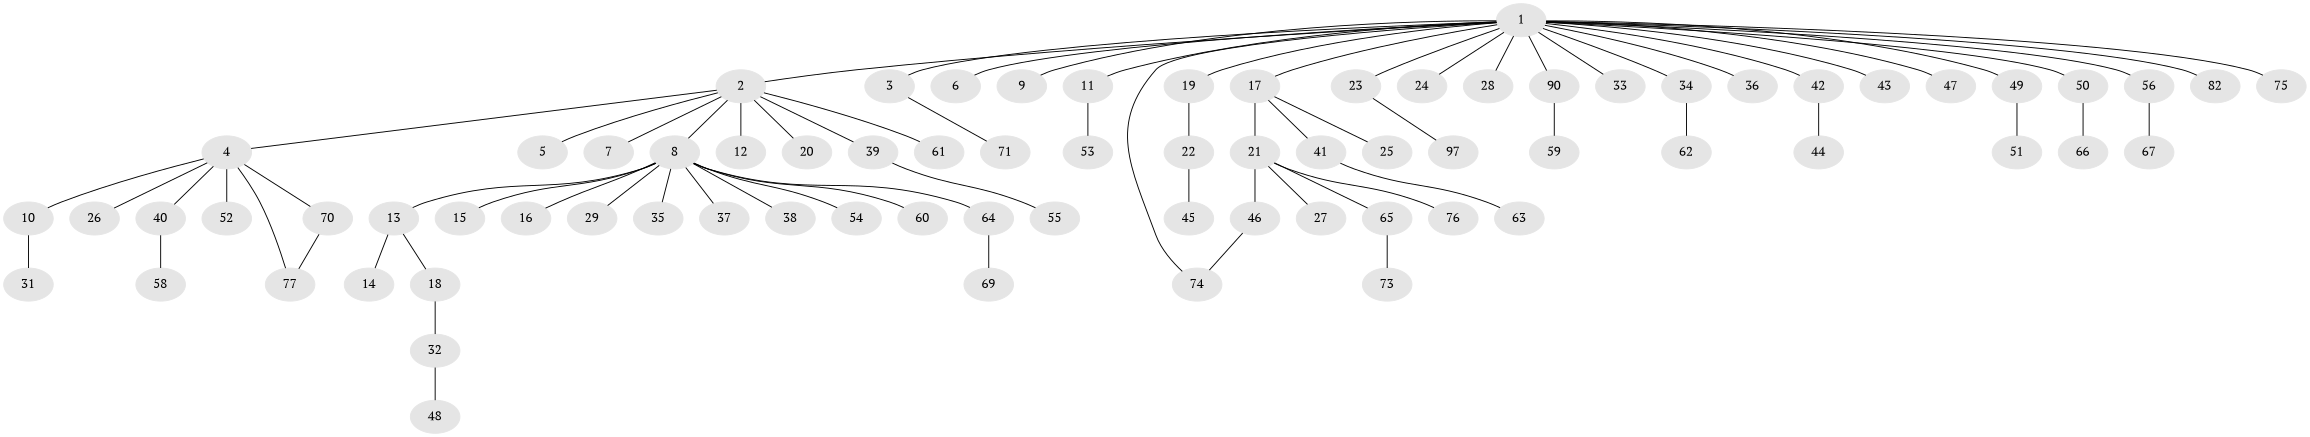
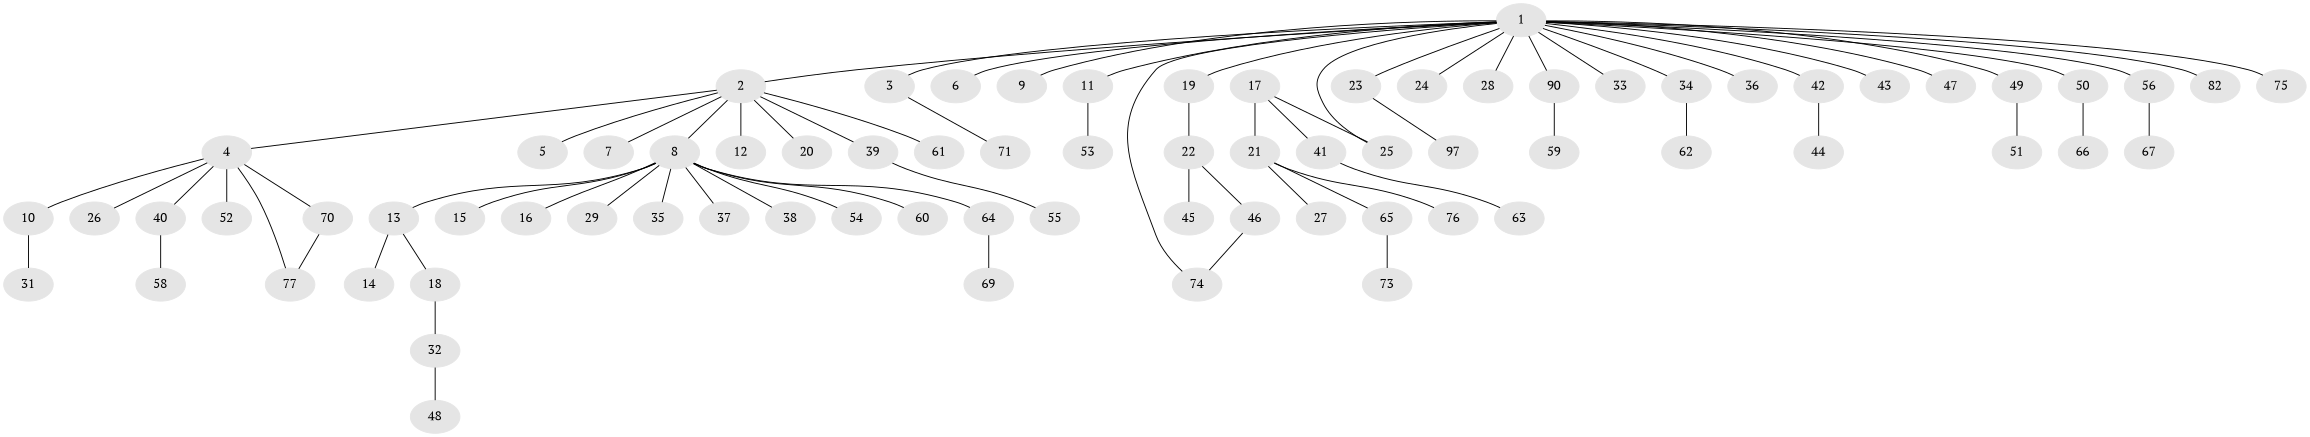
(1385, 46) -> (1360, 49)
(1255, 186) -> (1222, 185)
